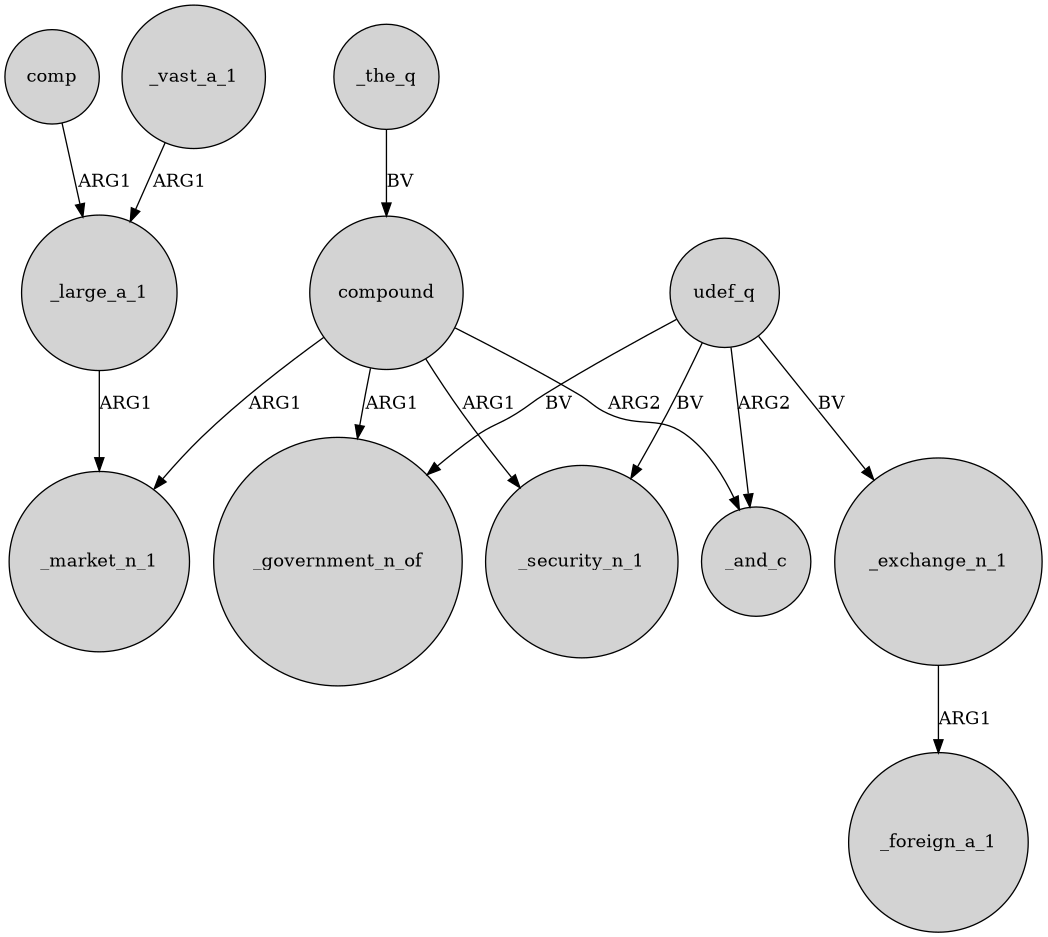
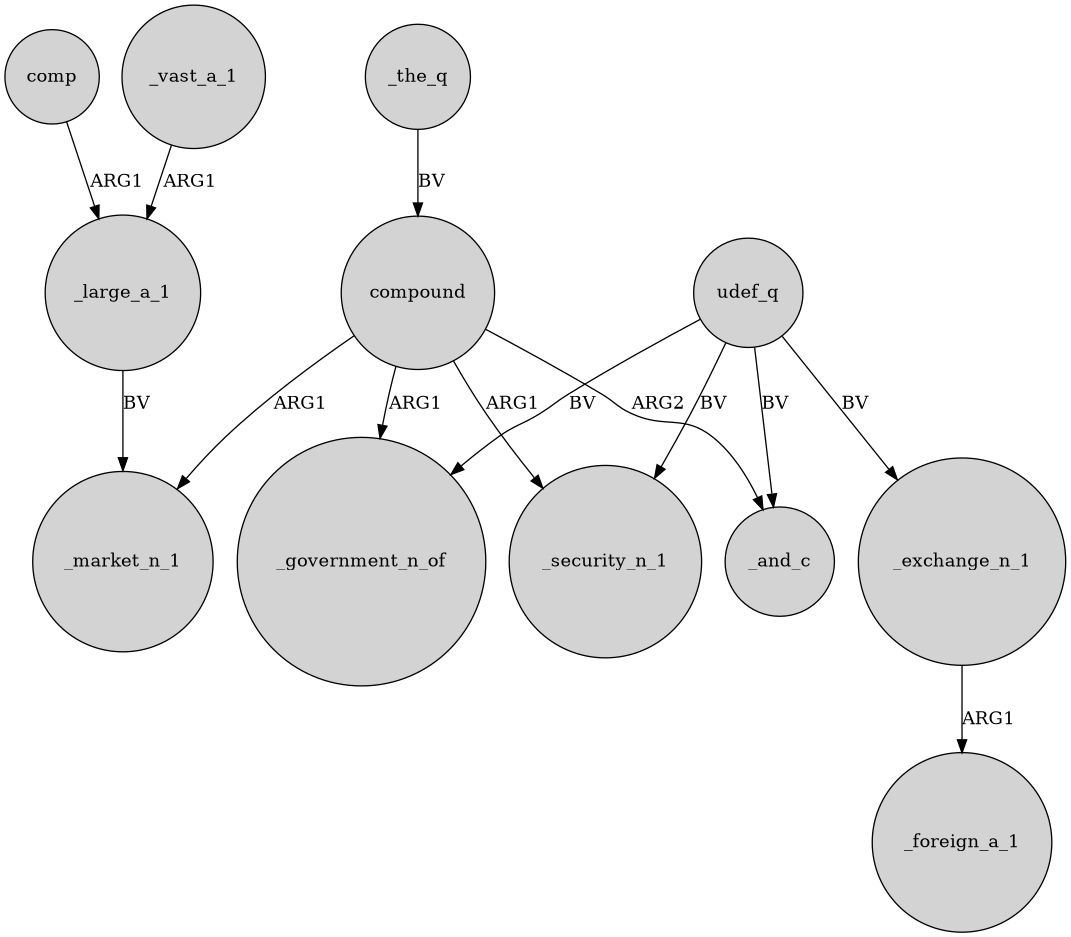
(126, 404) -> (137, 404)
(765, 404) -> (775, 404)
